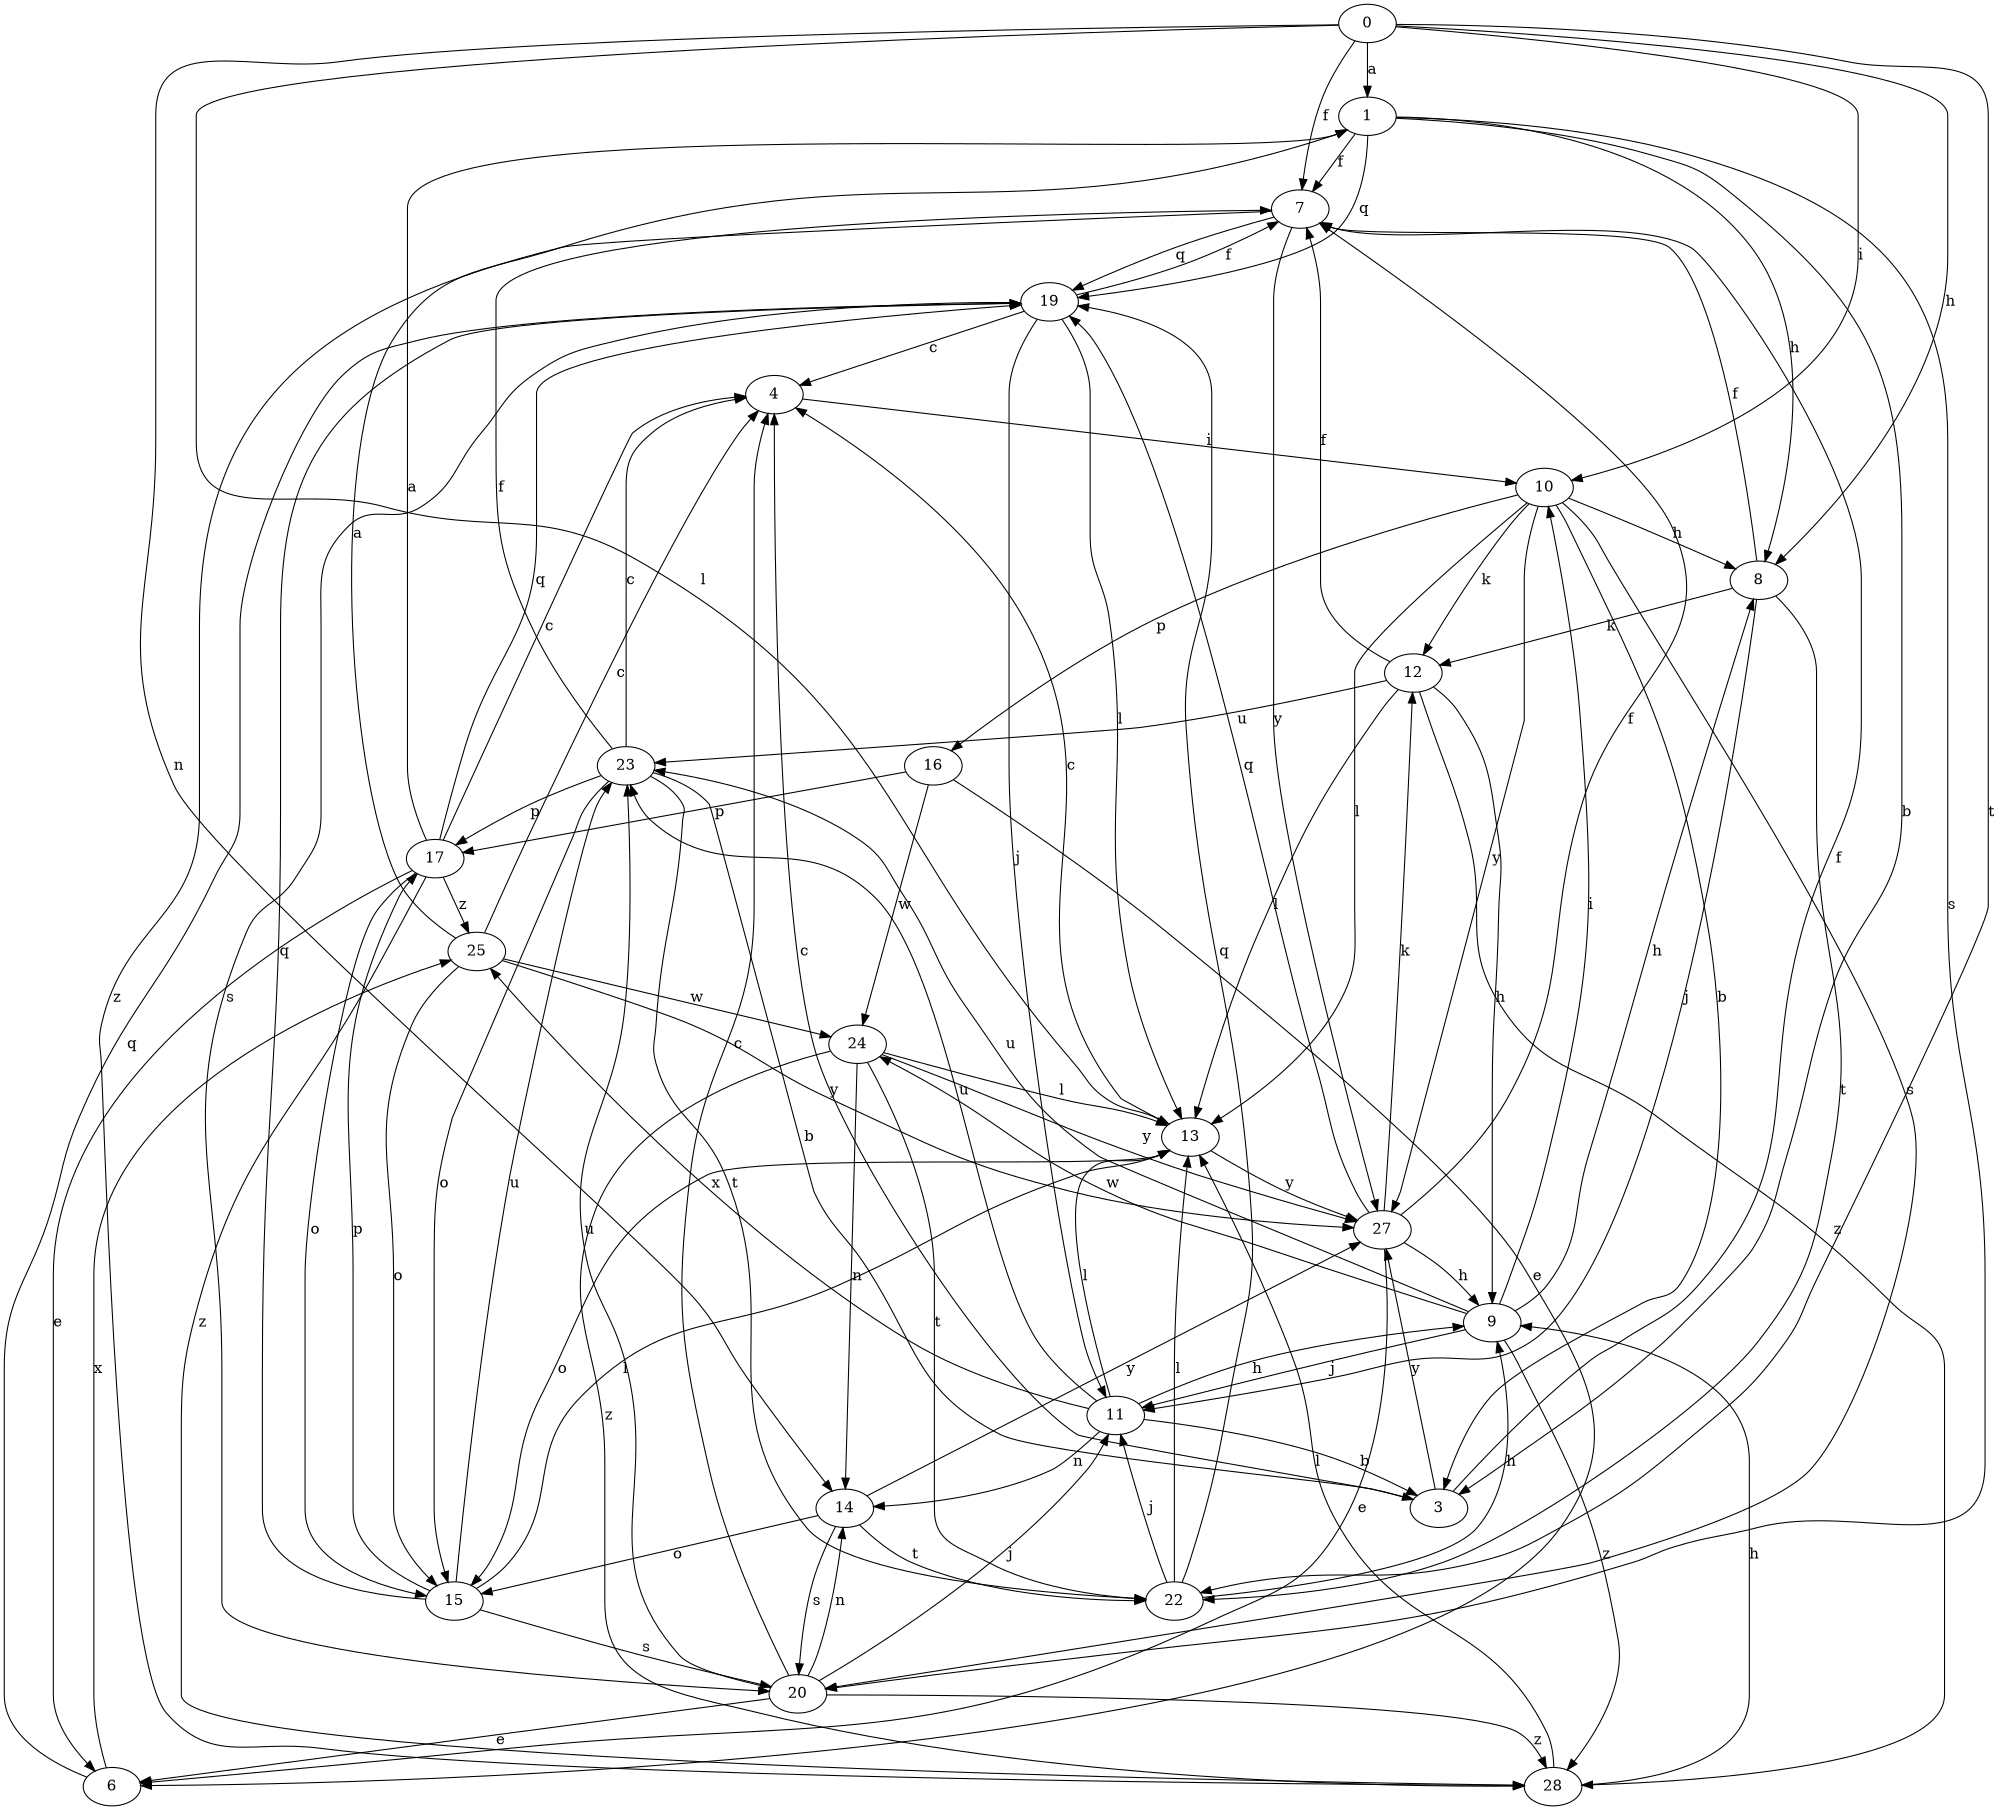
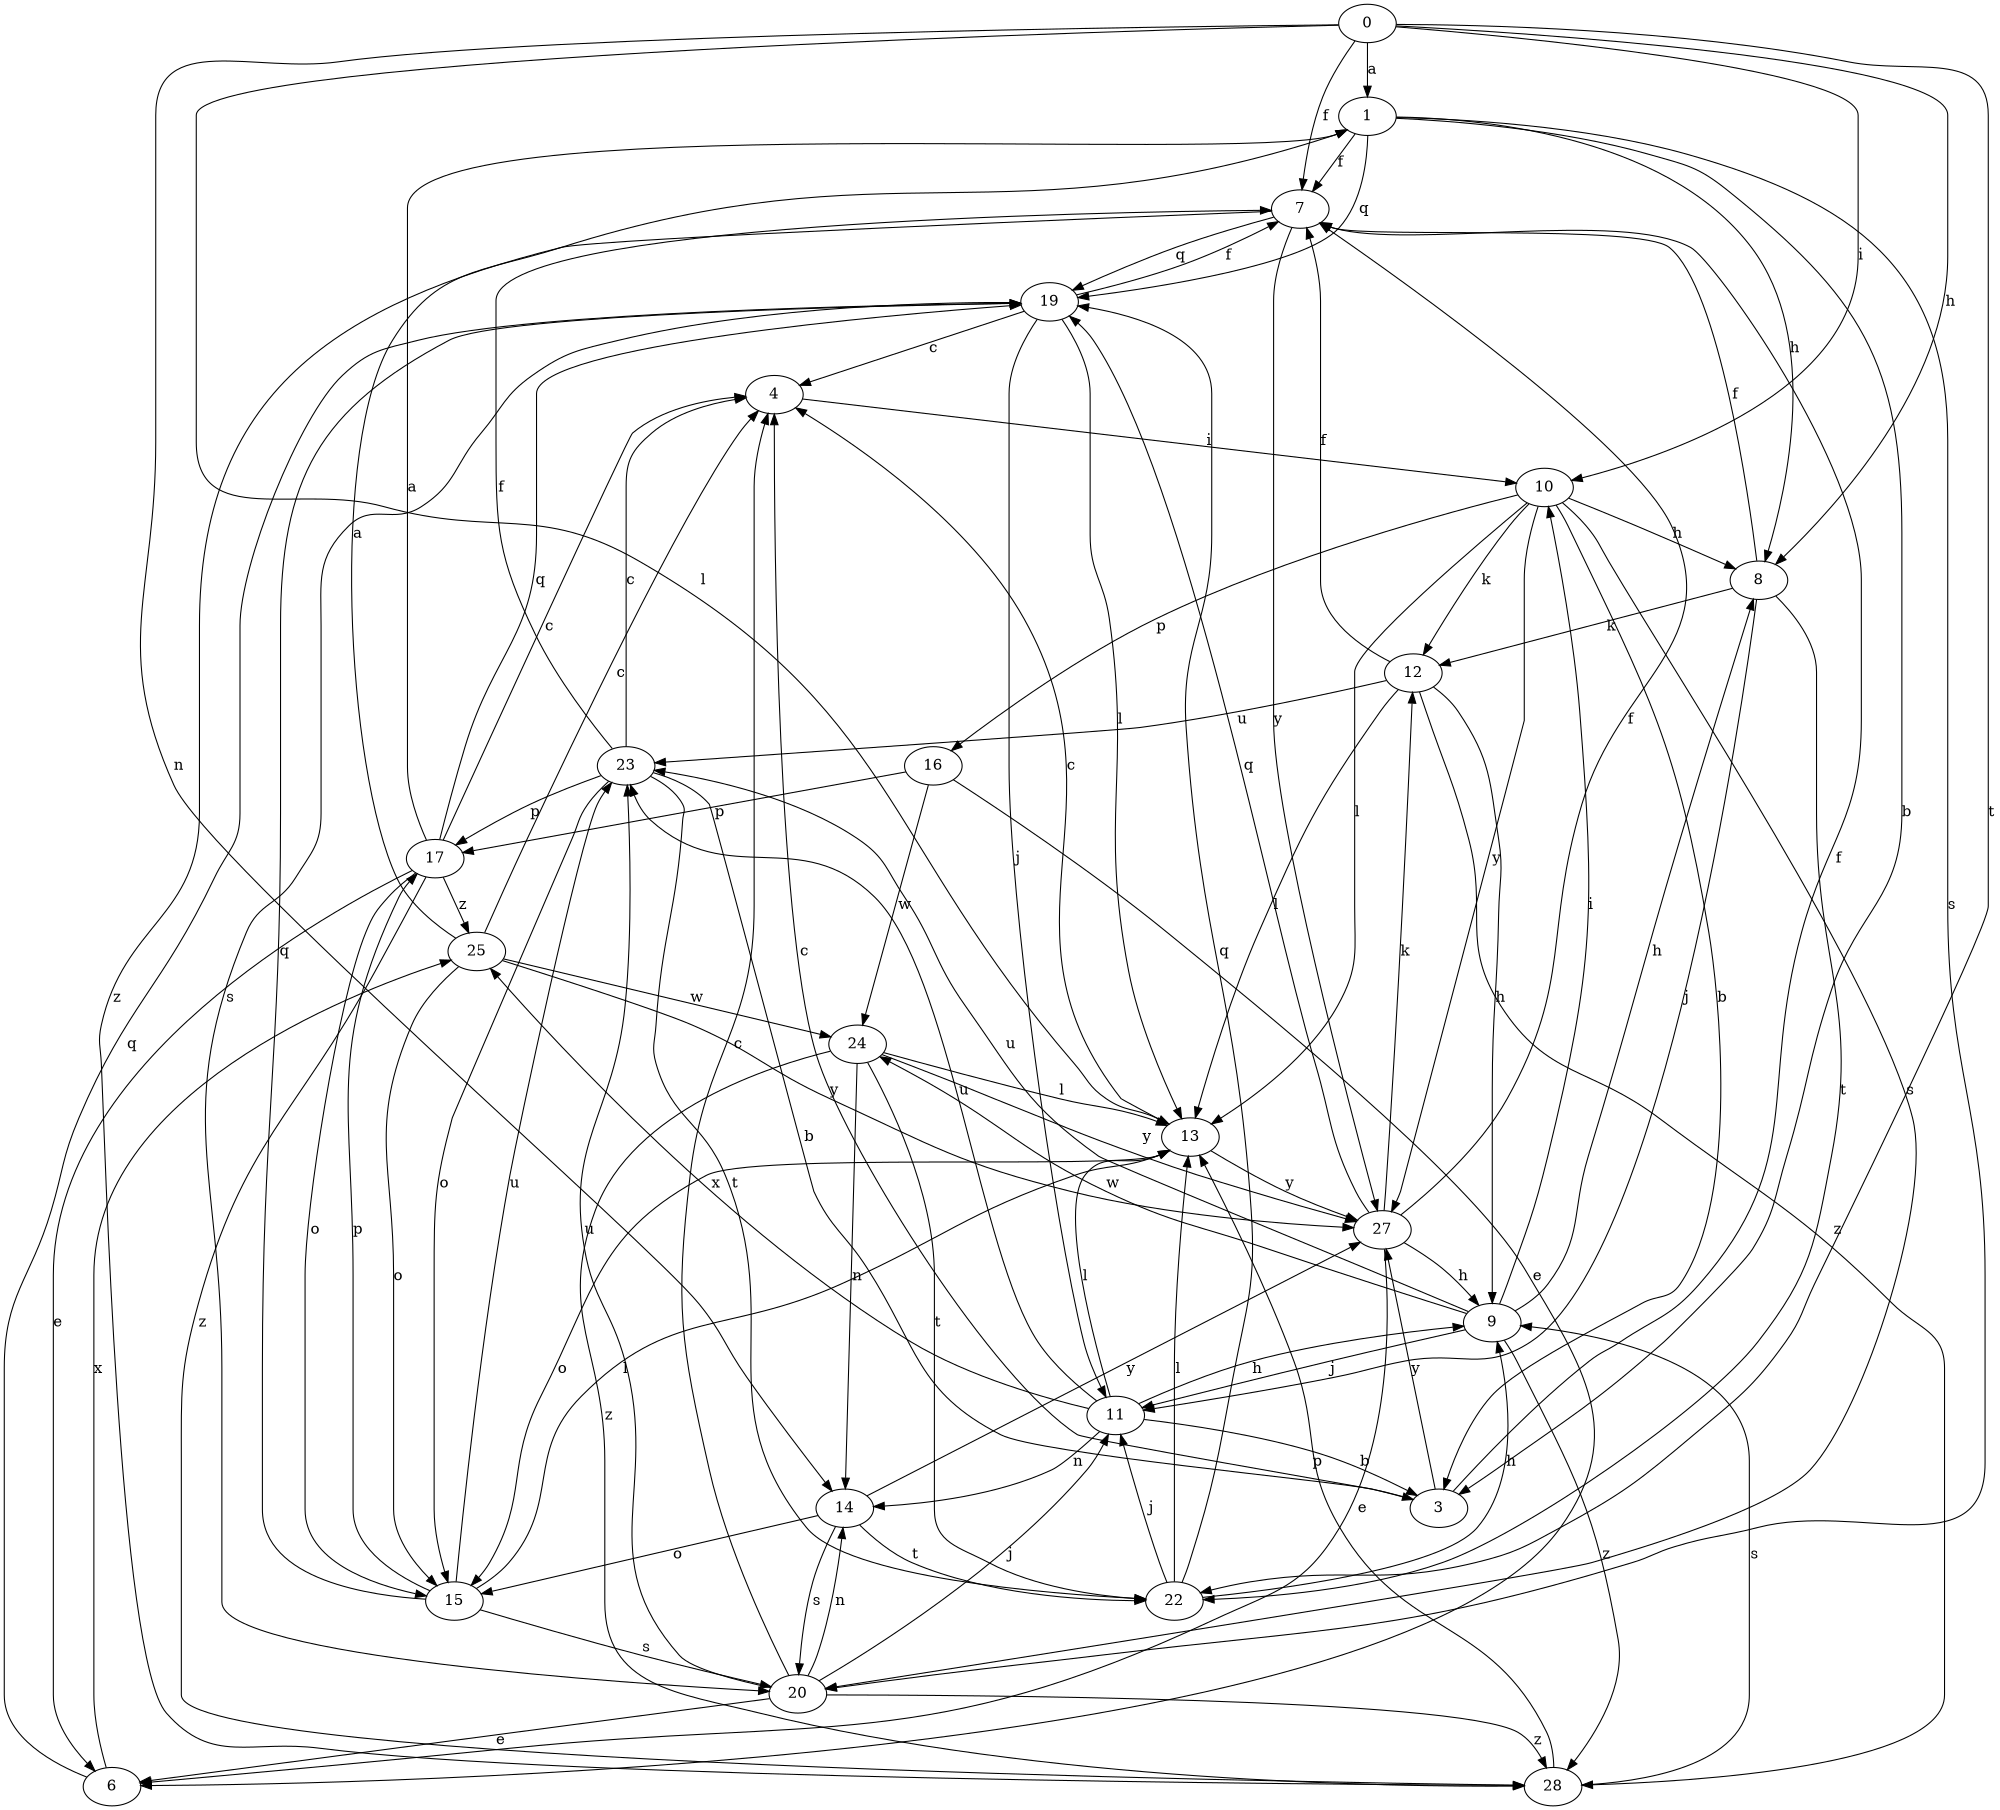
(1318, 1462) -> (1318, 1462)
(1755, 1555) -> (1755, 1555)
